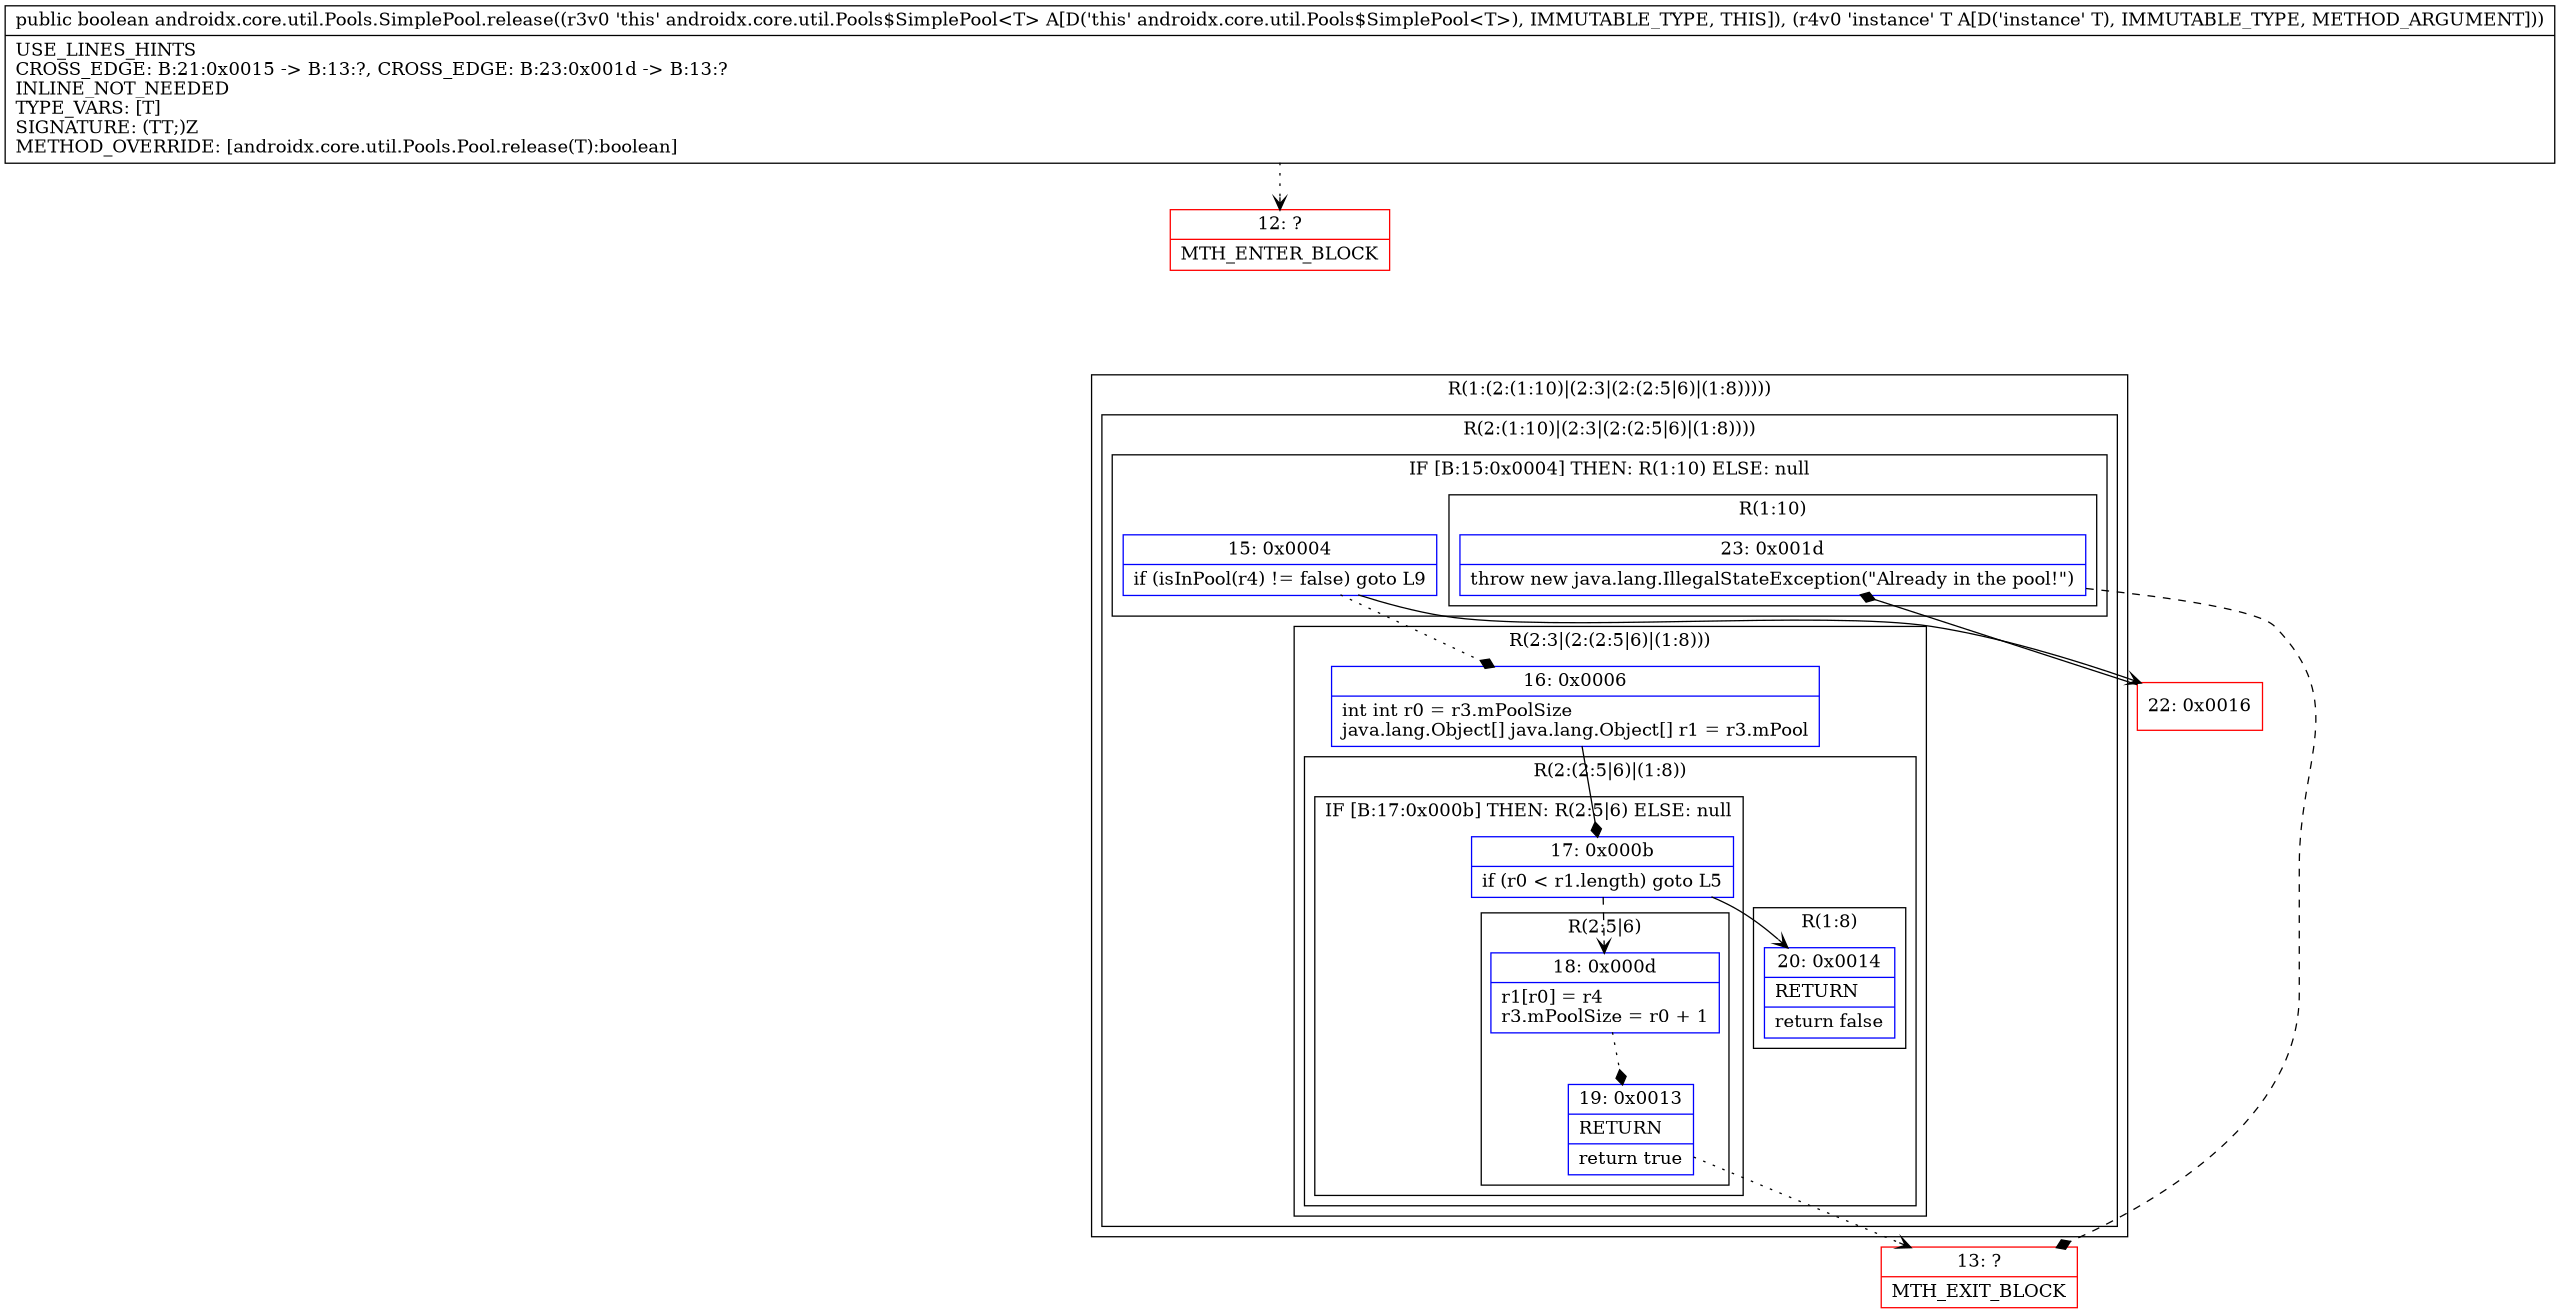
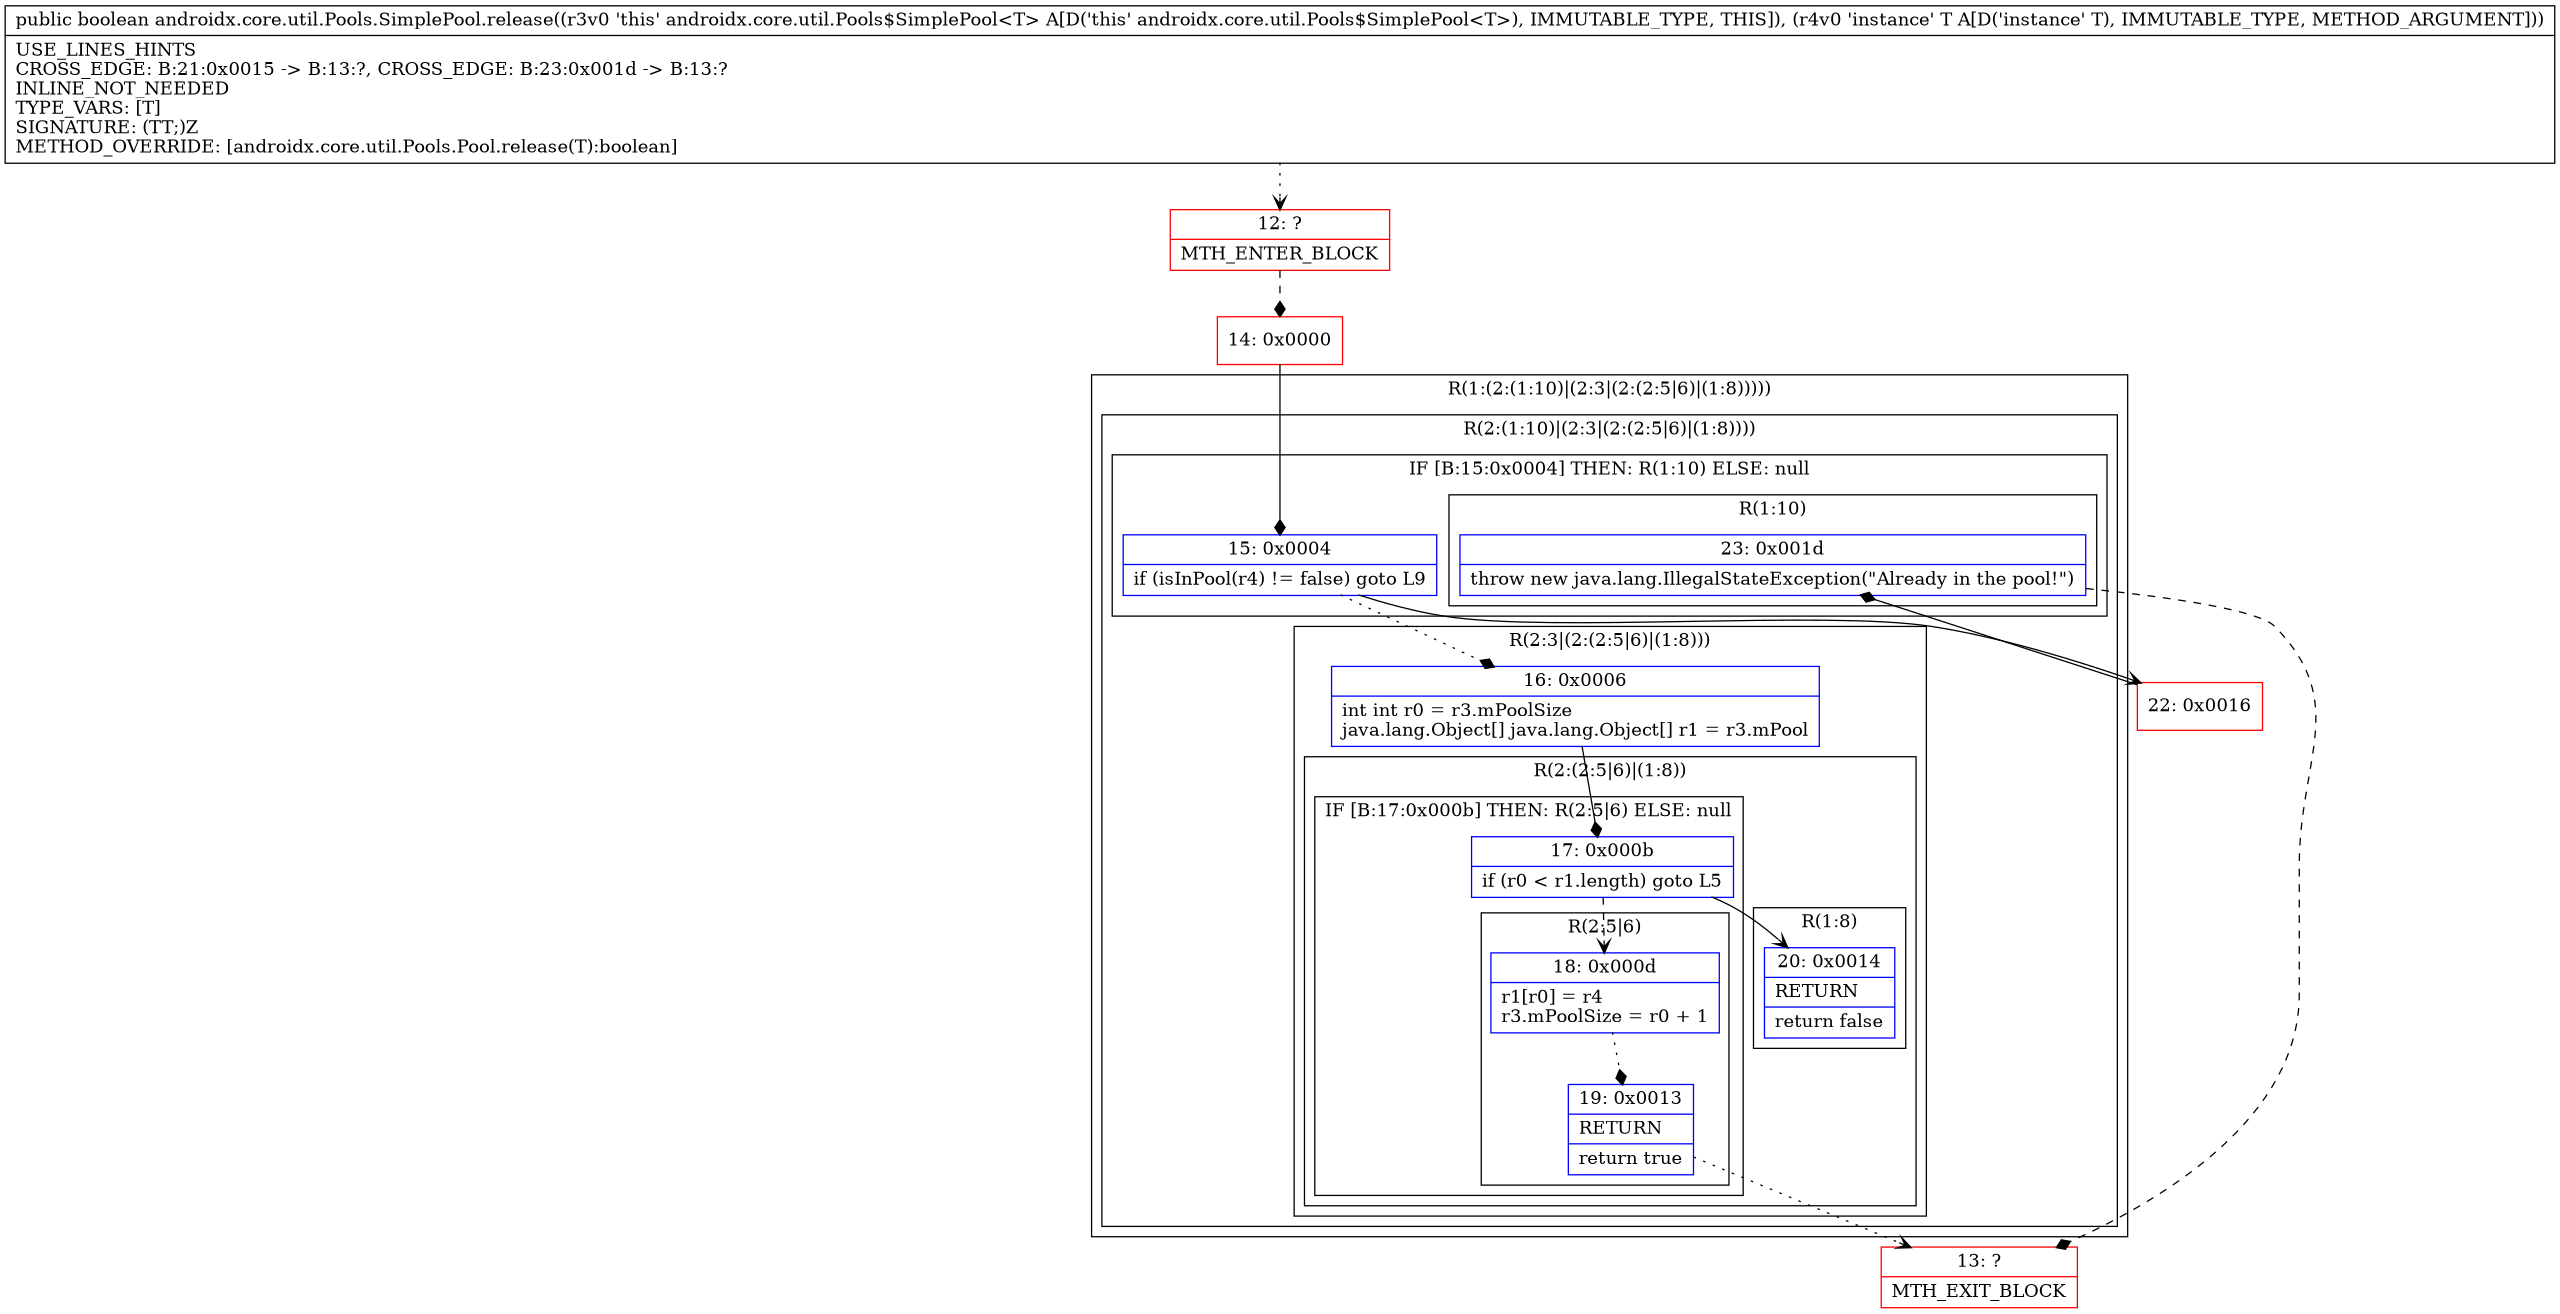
none -> (1280, 341)
